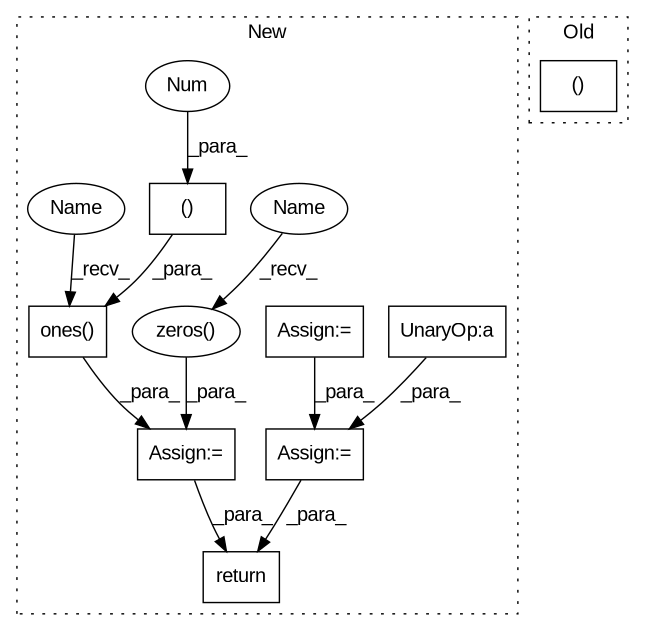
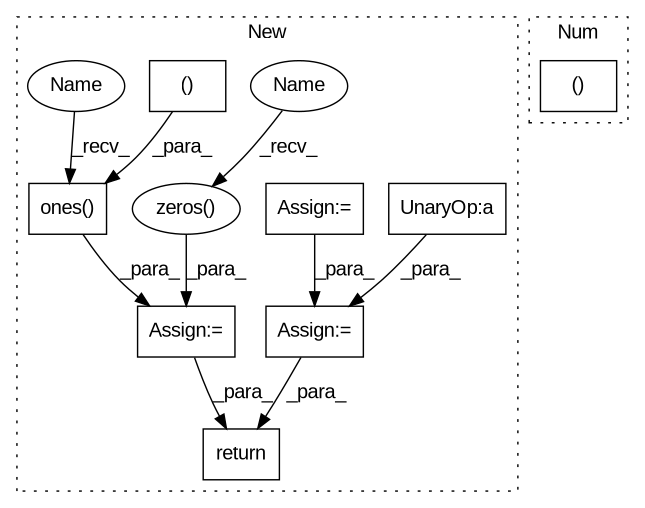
(579, 33) -> (579, 33)
(188, 86) -> none
